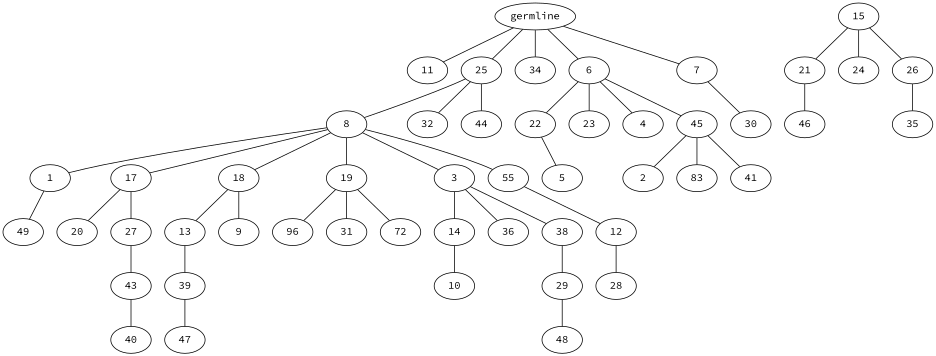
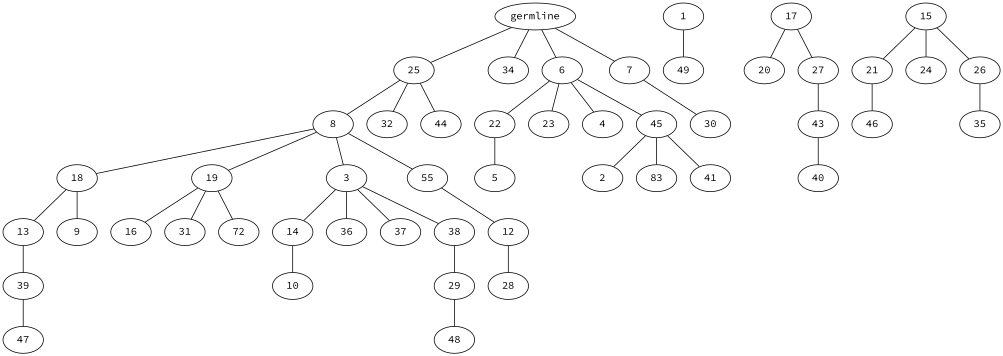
(427, 70) -> none
(197, 148) -> none
(239, 151) -> none
(293, 232) -> (131, 232)
none -> (401, 232)
